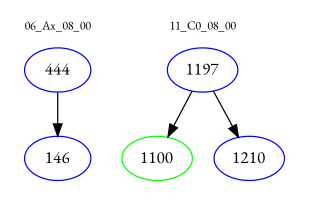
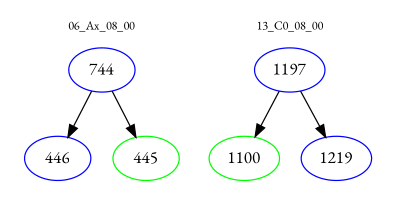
(203, 26) -> (290, 26)
(58, 70) -> (102, 70)
(58, 158) -> (58, 158)
none -> (146, 158)
(249, 158) -> (336, 158)
